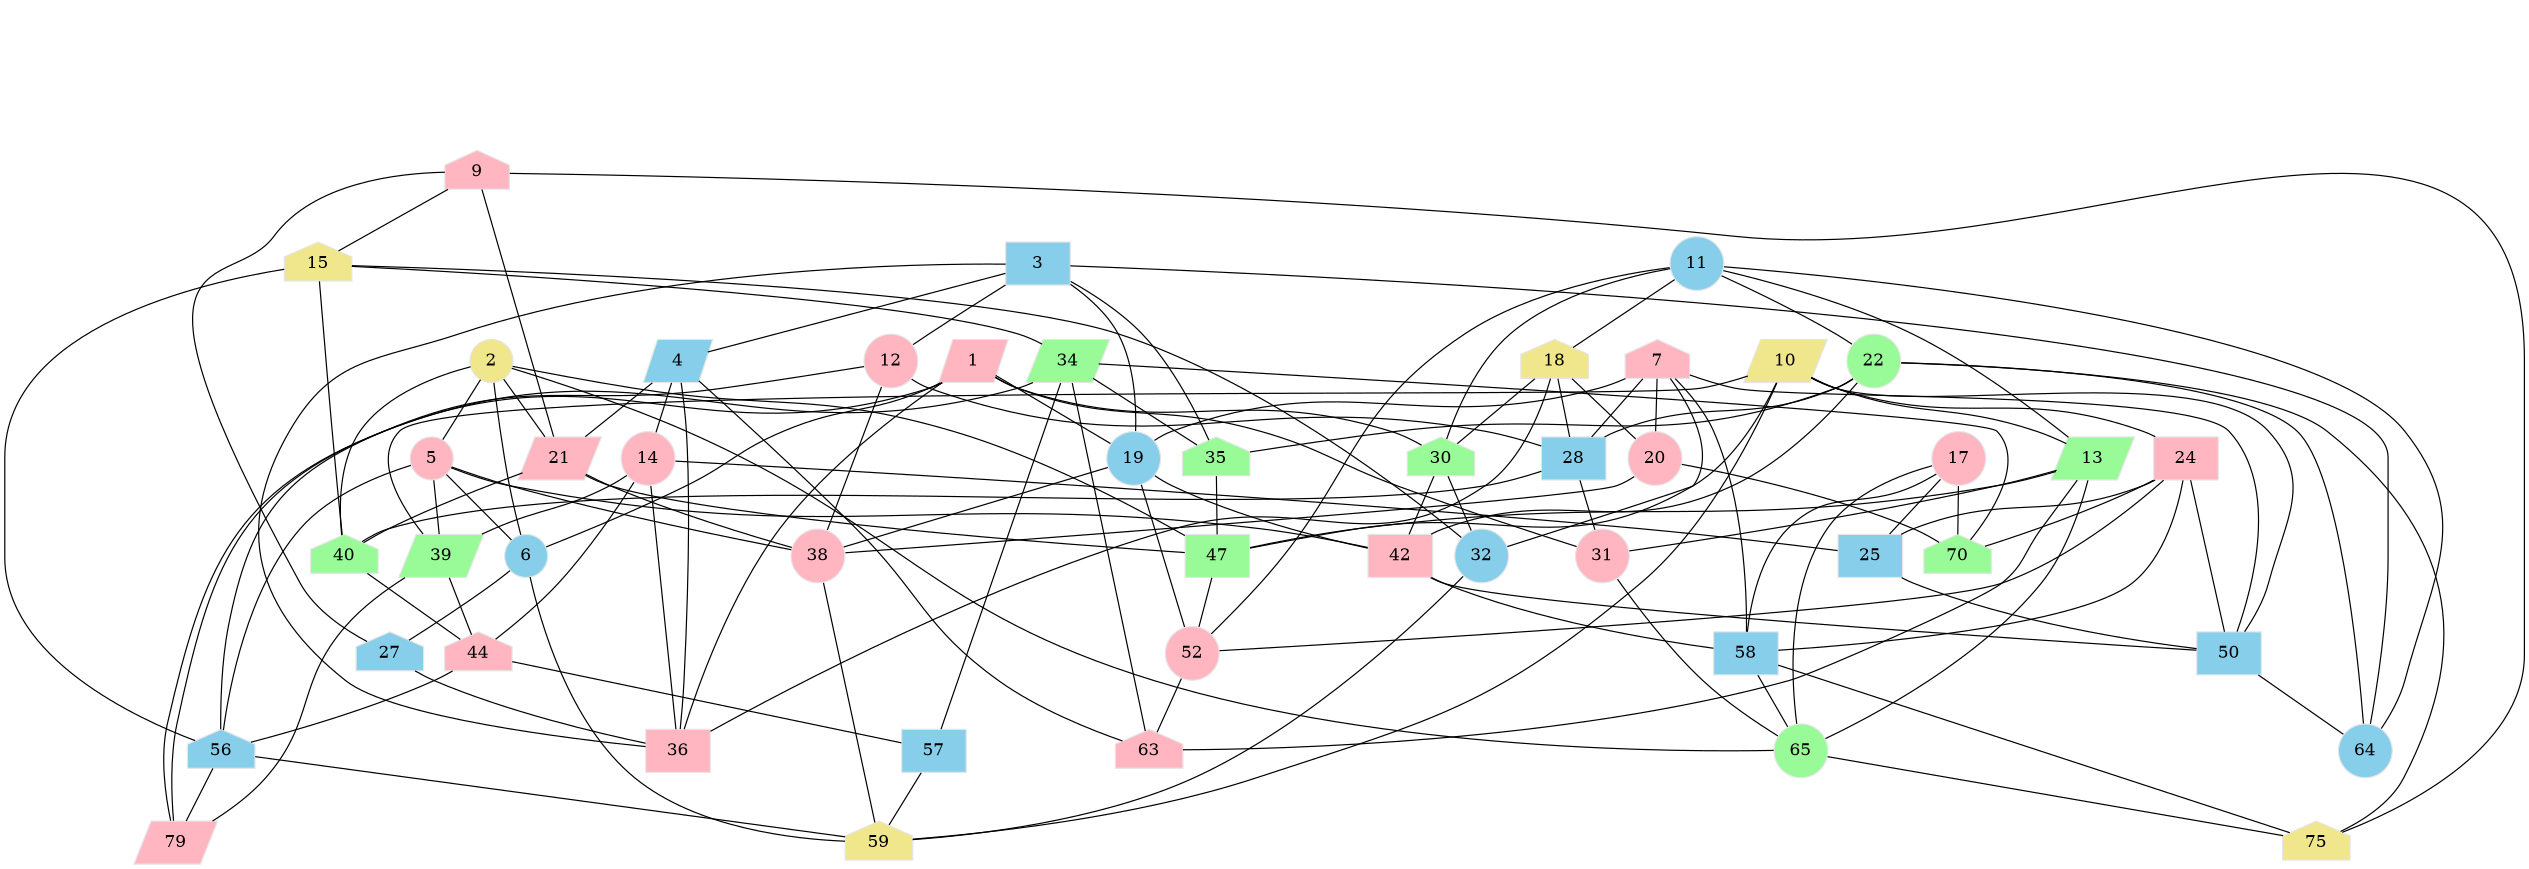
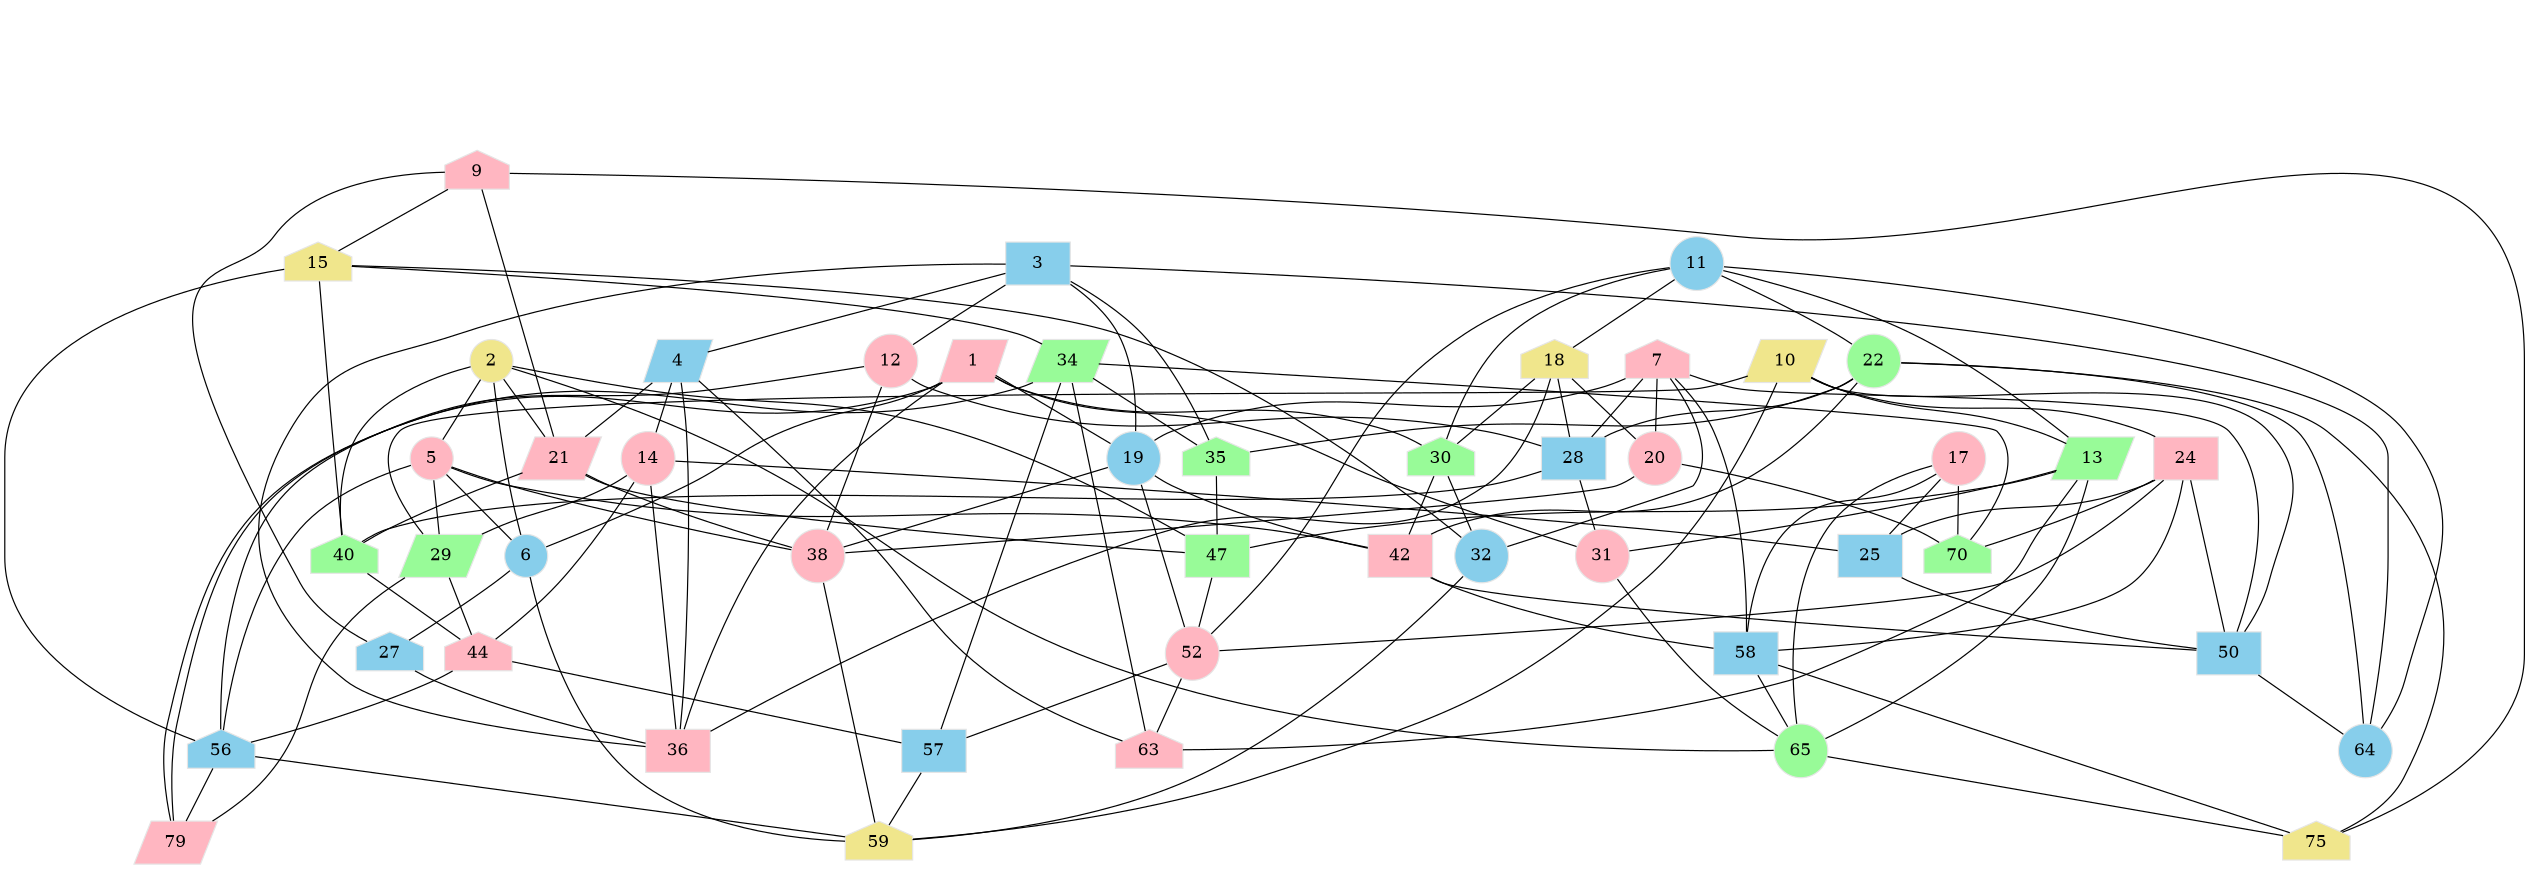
(1541, 527) -> none
(441, 556) -> (441, 556)
none -> (1067, 701)
